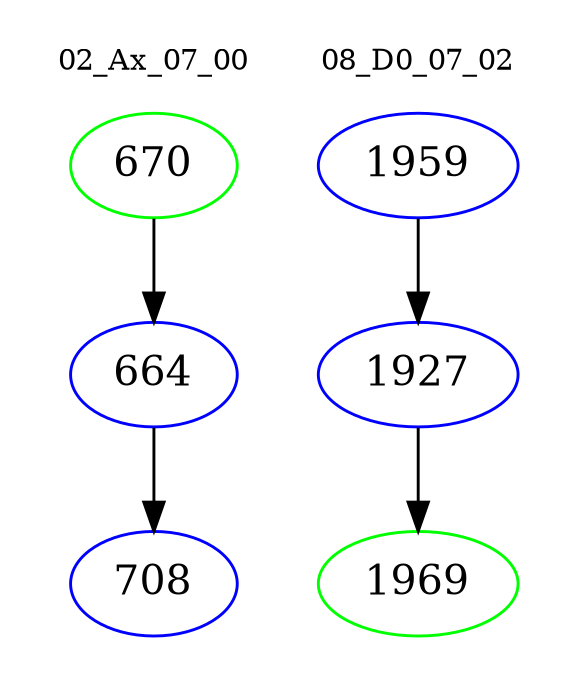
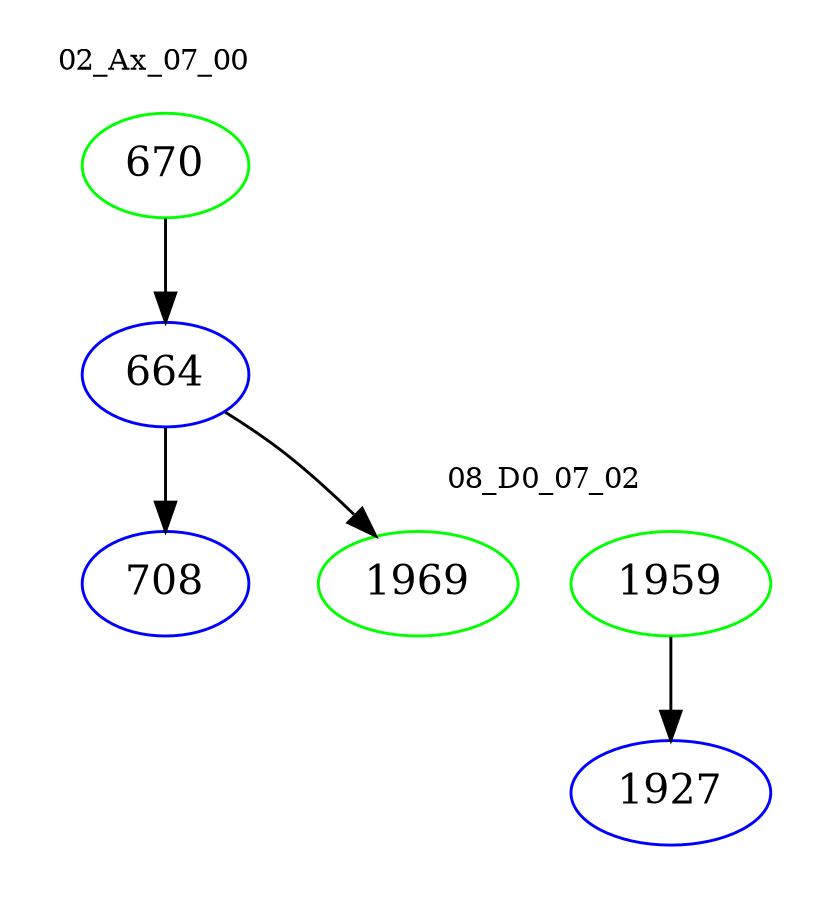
(418, 166) -> (671, 584)
(418, 465) -> (315, 478)
